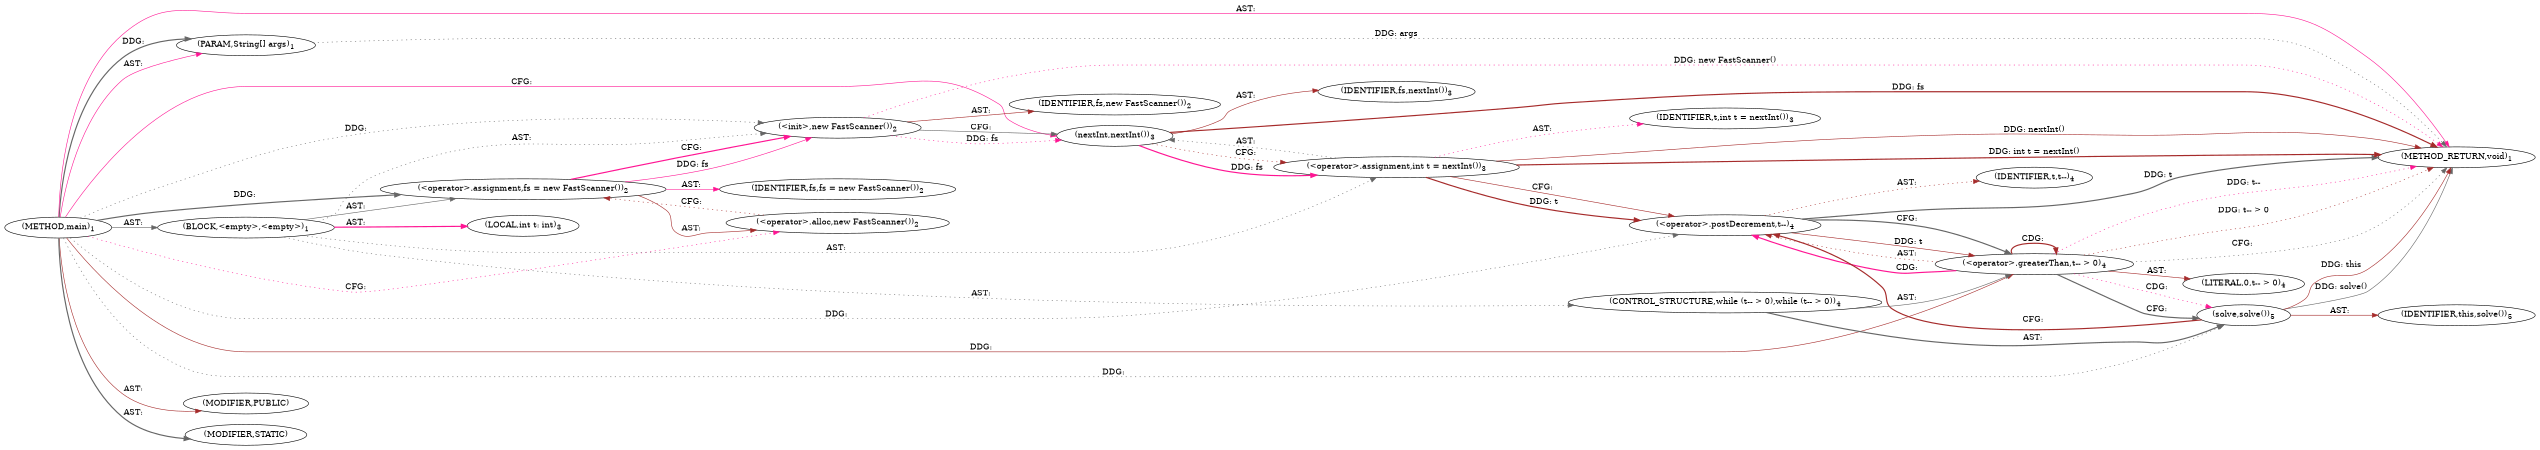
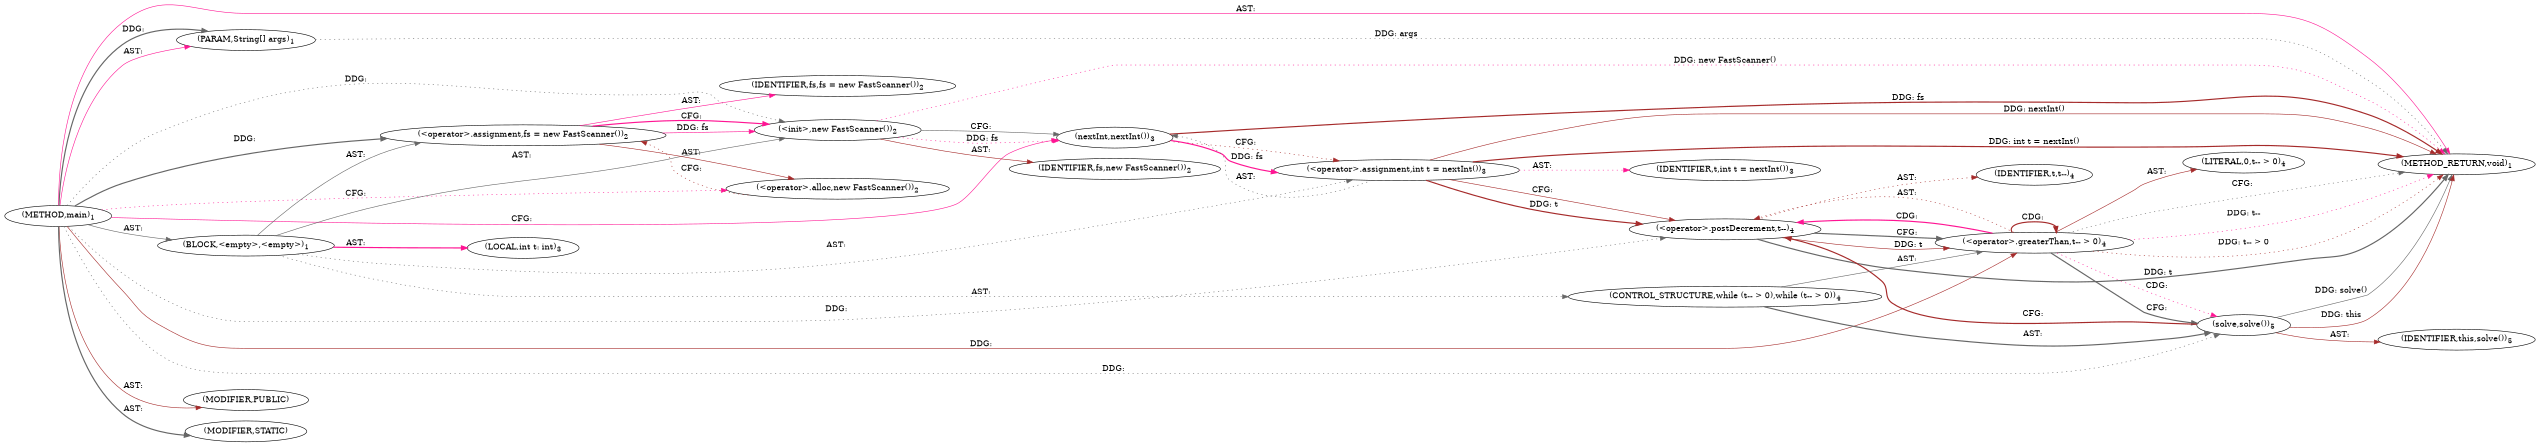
(1397, 92) -> none
(529, 144) -> (526, 181)
